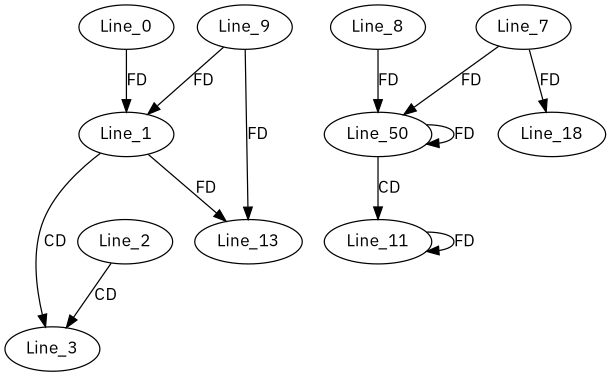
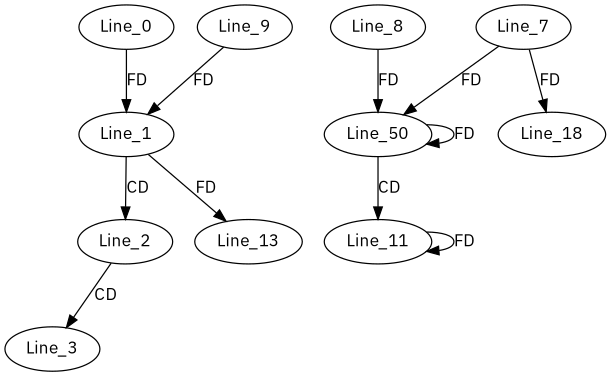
(247, 128) -> none
(42, 224) -> (126, 182)
